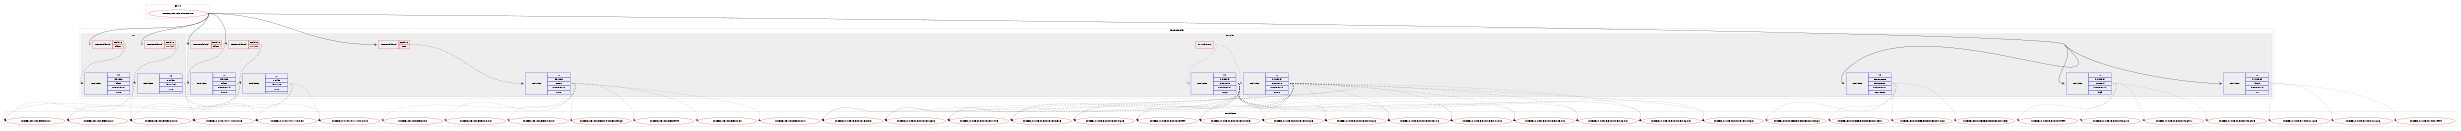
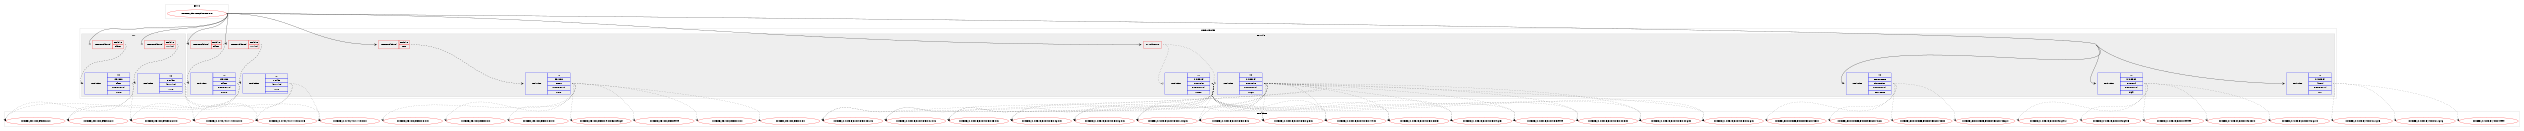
none -> (706, 30)
none -> (2237, 121)
